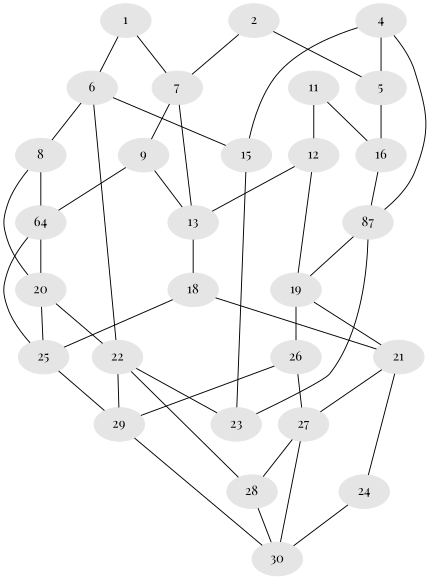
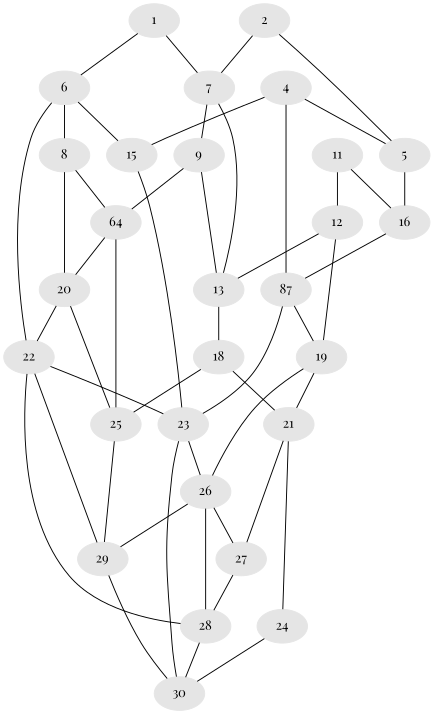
none -> (194, 458)
(290, 492) -> (167, 559)
none -> (206, 559)
